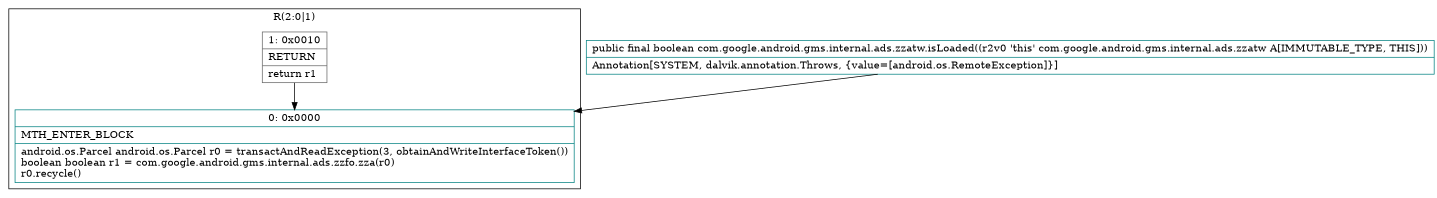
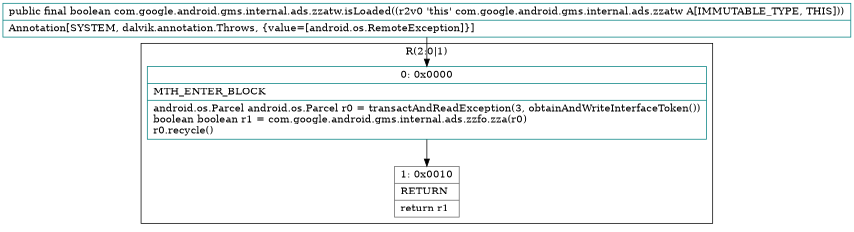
(295, 93) -> (427, 149)
